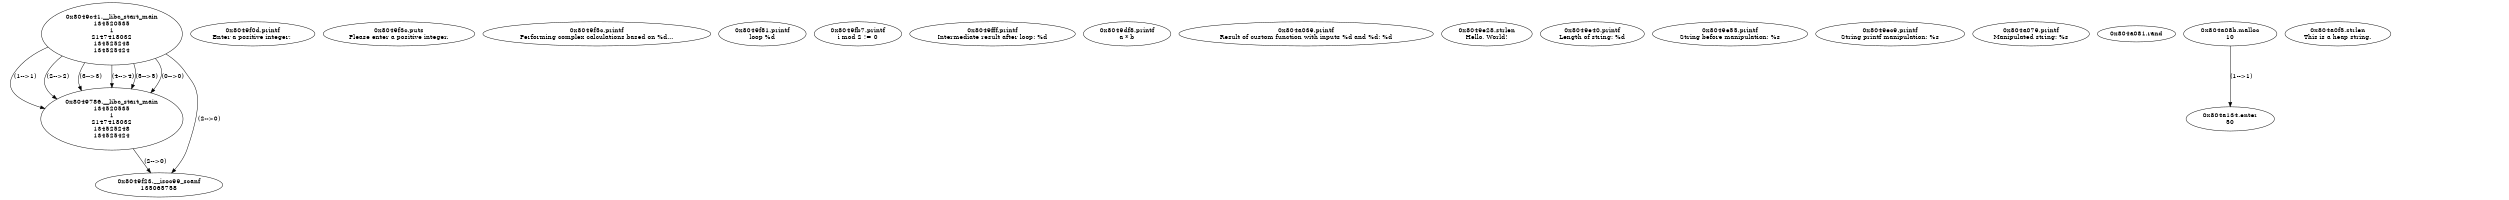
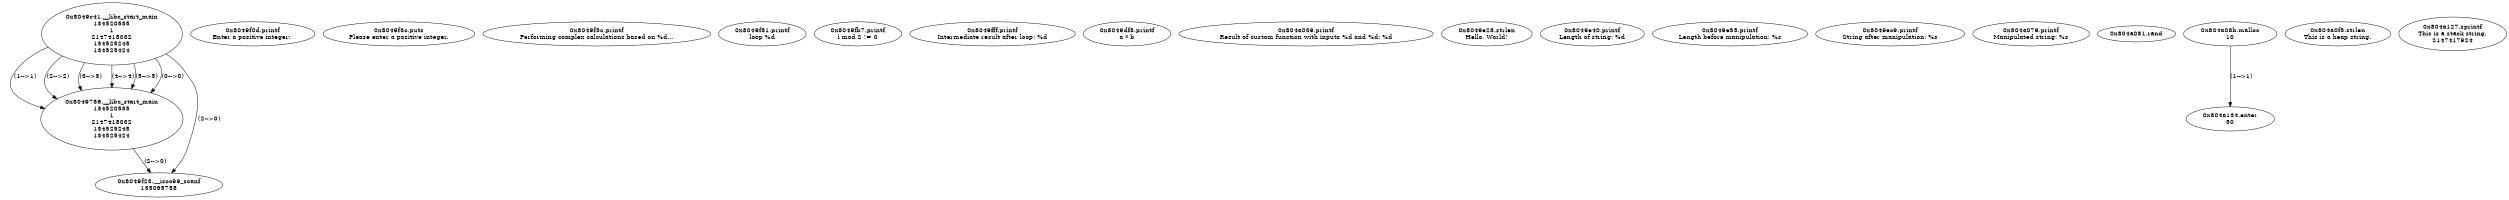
(1730, 34) -> (1730, 34)
(1890, 34) -> (1890, 34)
none -> (2453, 34)
